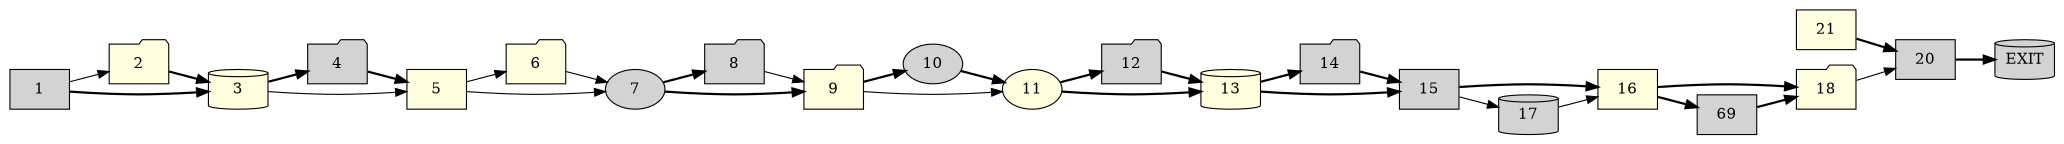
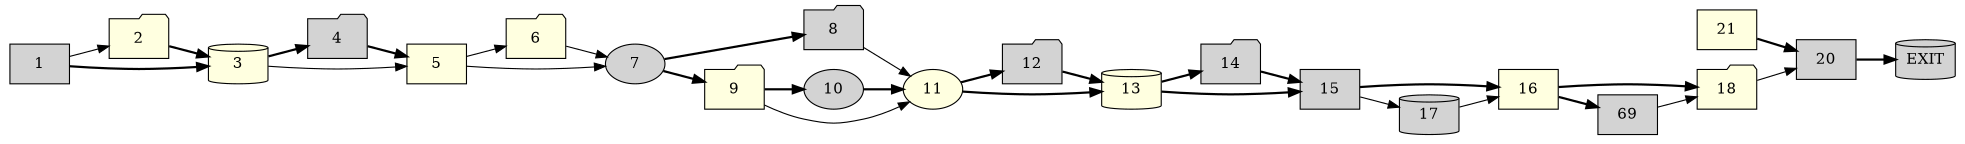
(779, 75) -> (882, 59)
(1771, 103) -> (1672, 103)
